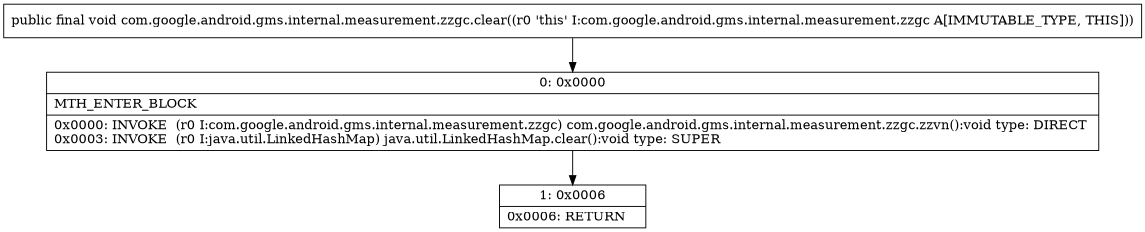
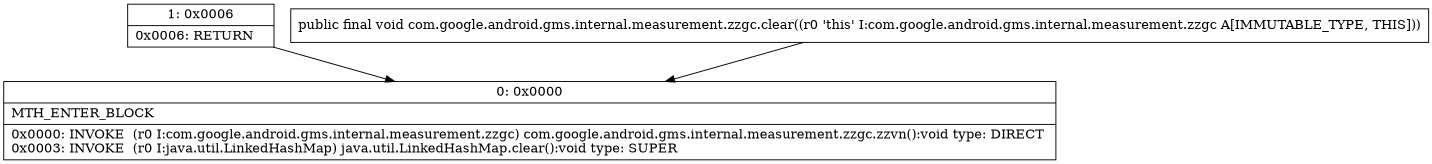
(573, 163) -> (330, 63)
